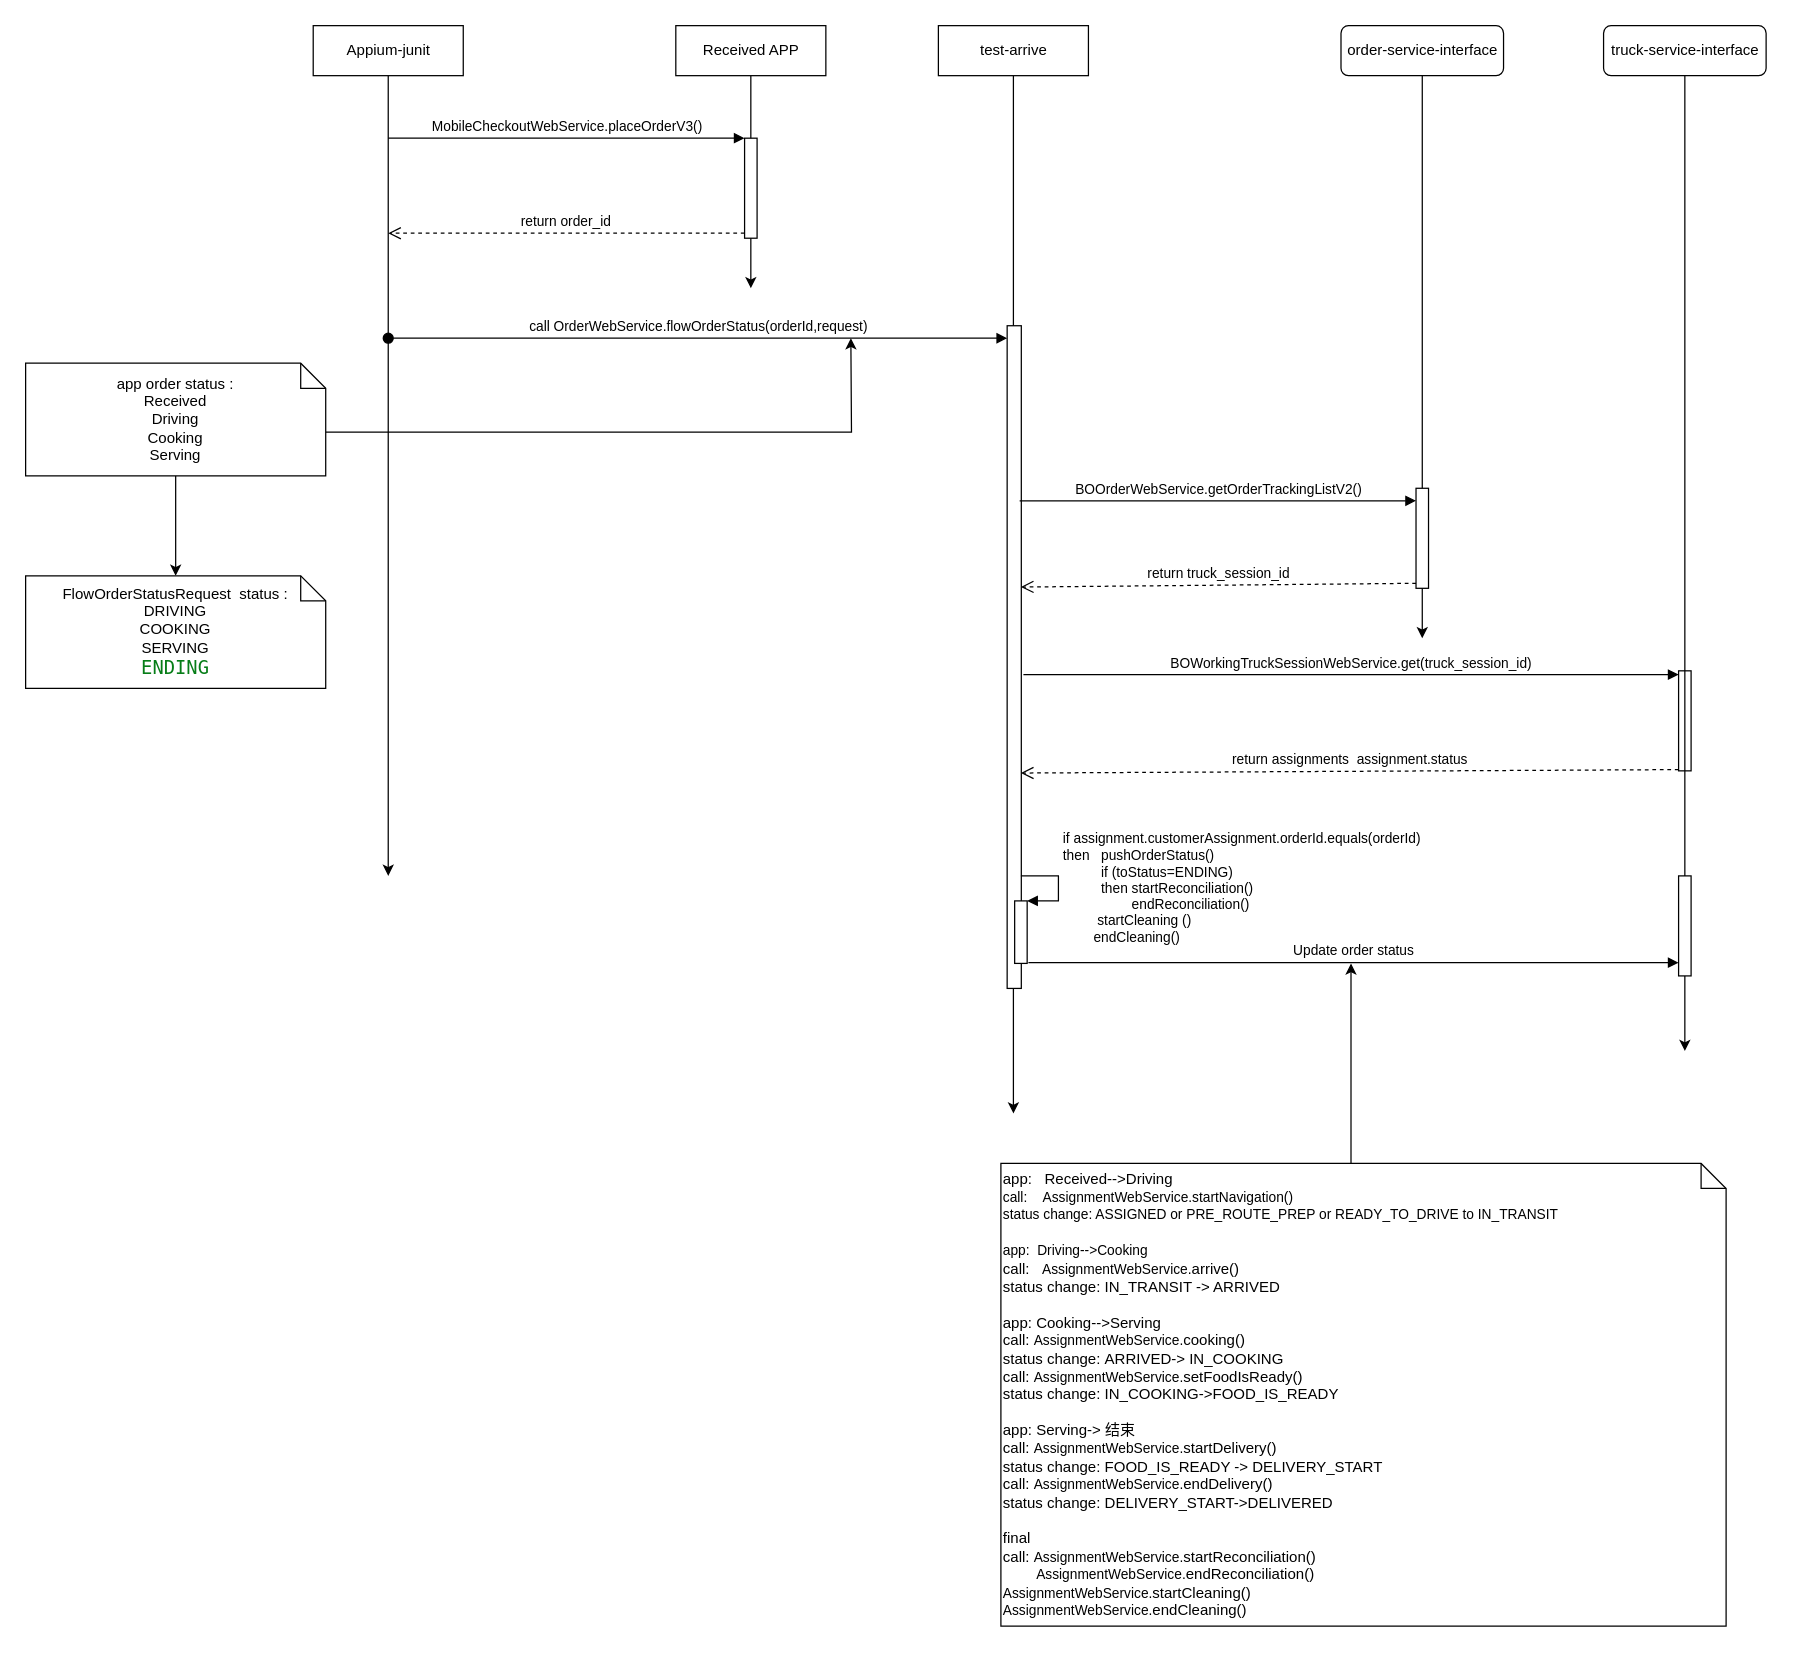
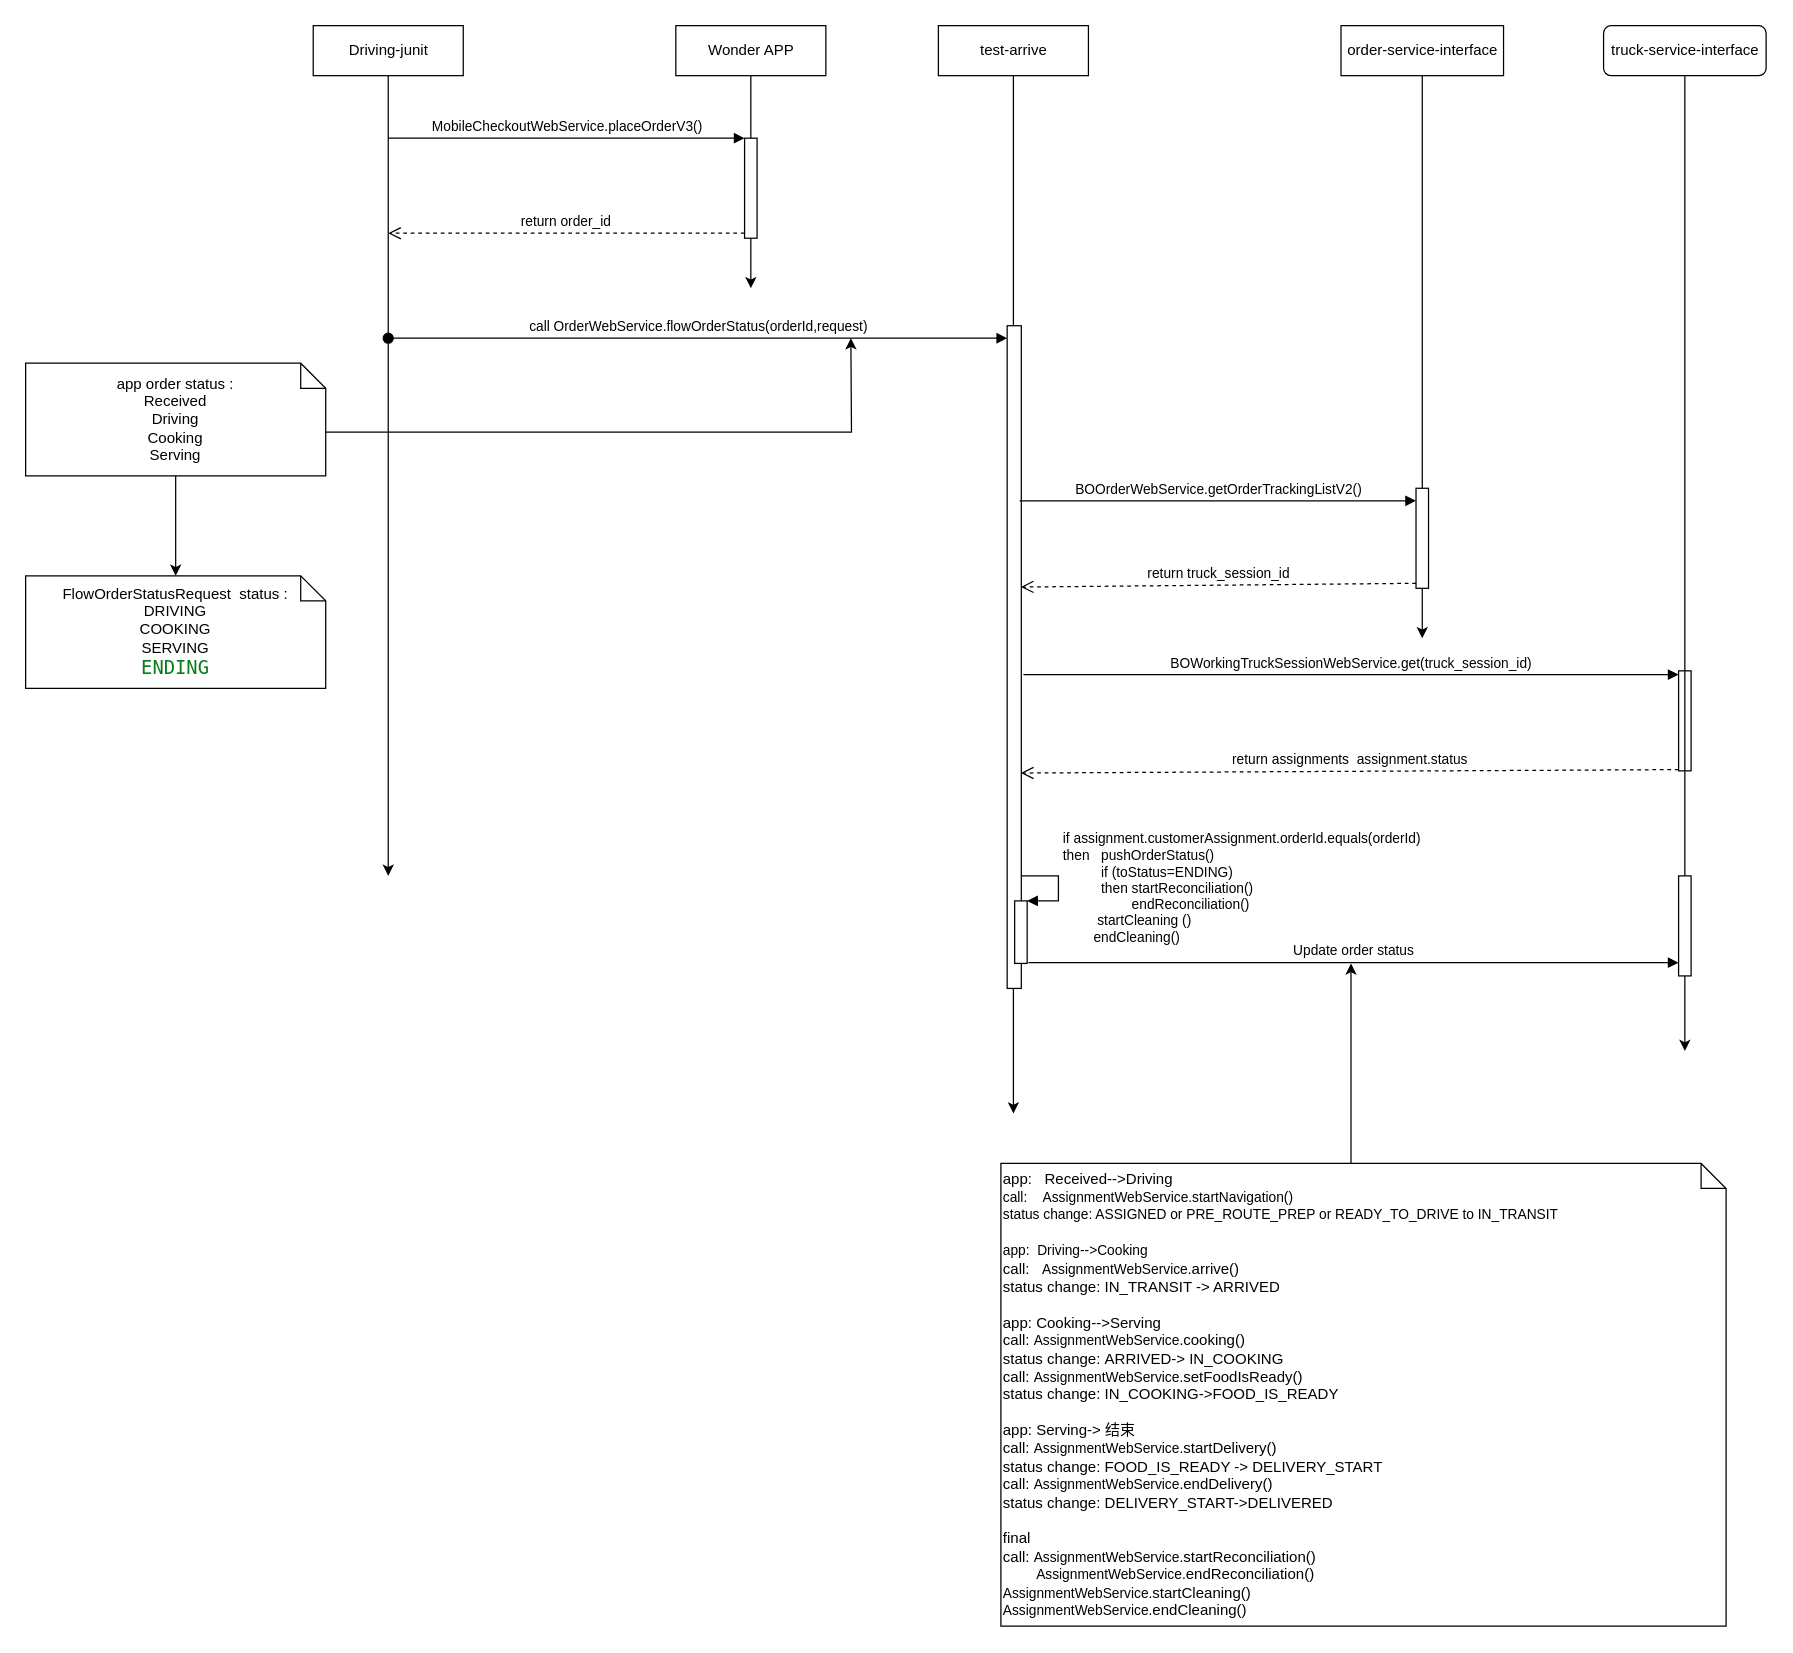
(389, 51) -> (389, 51)
(751, 51) -> (751, 51)
(1422, 51) -> (1422, 51)
